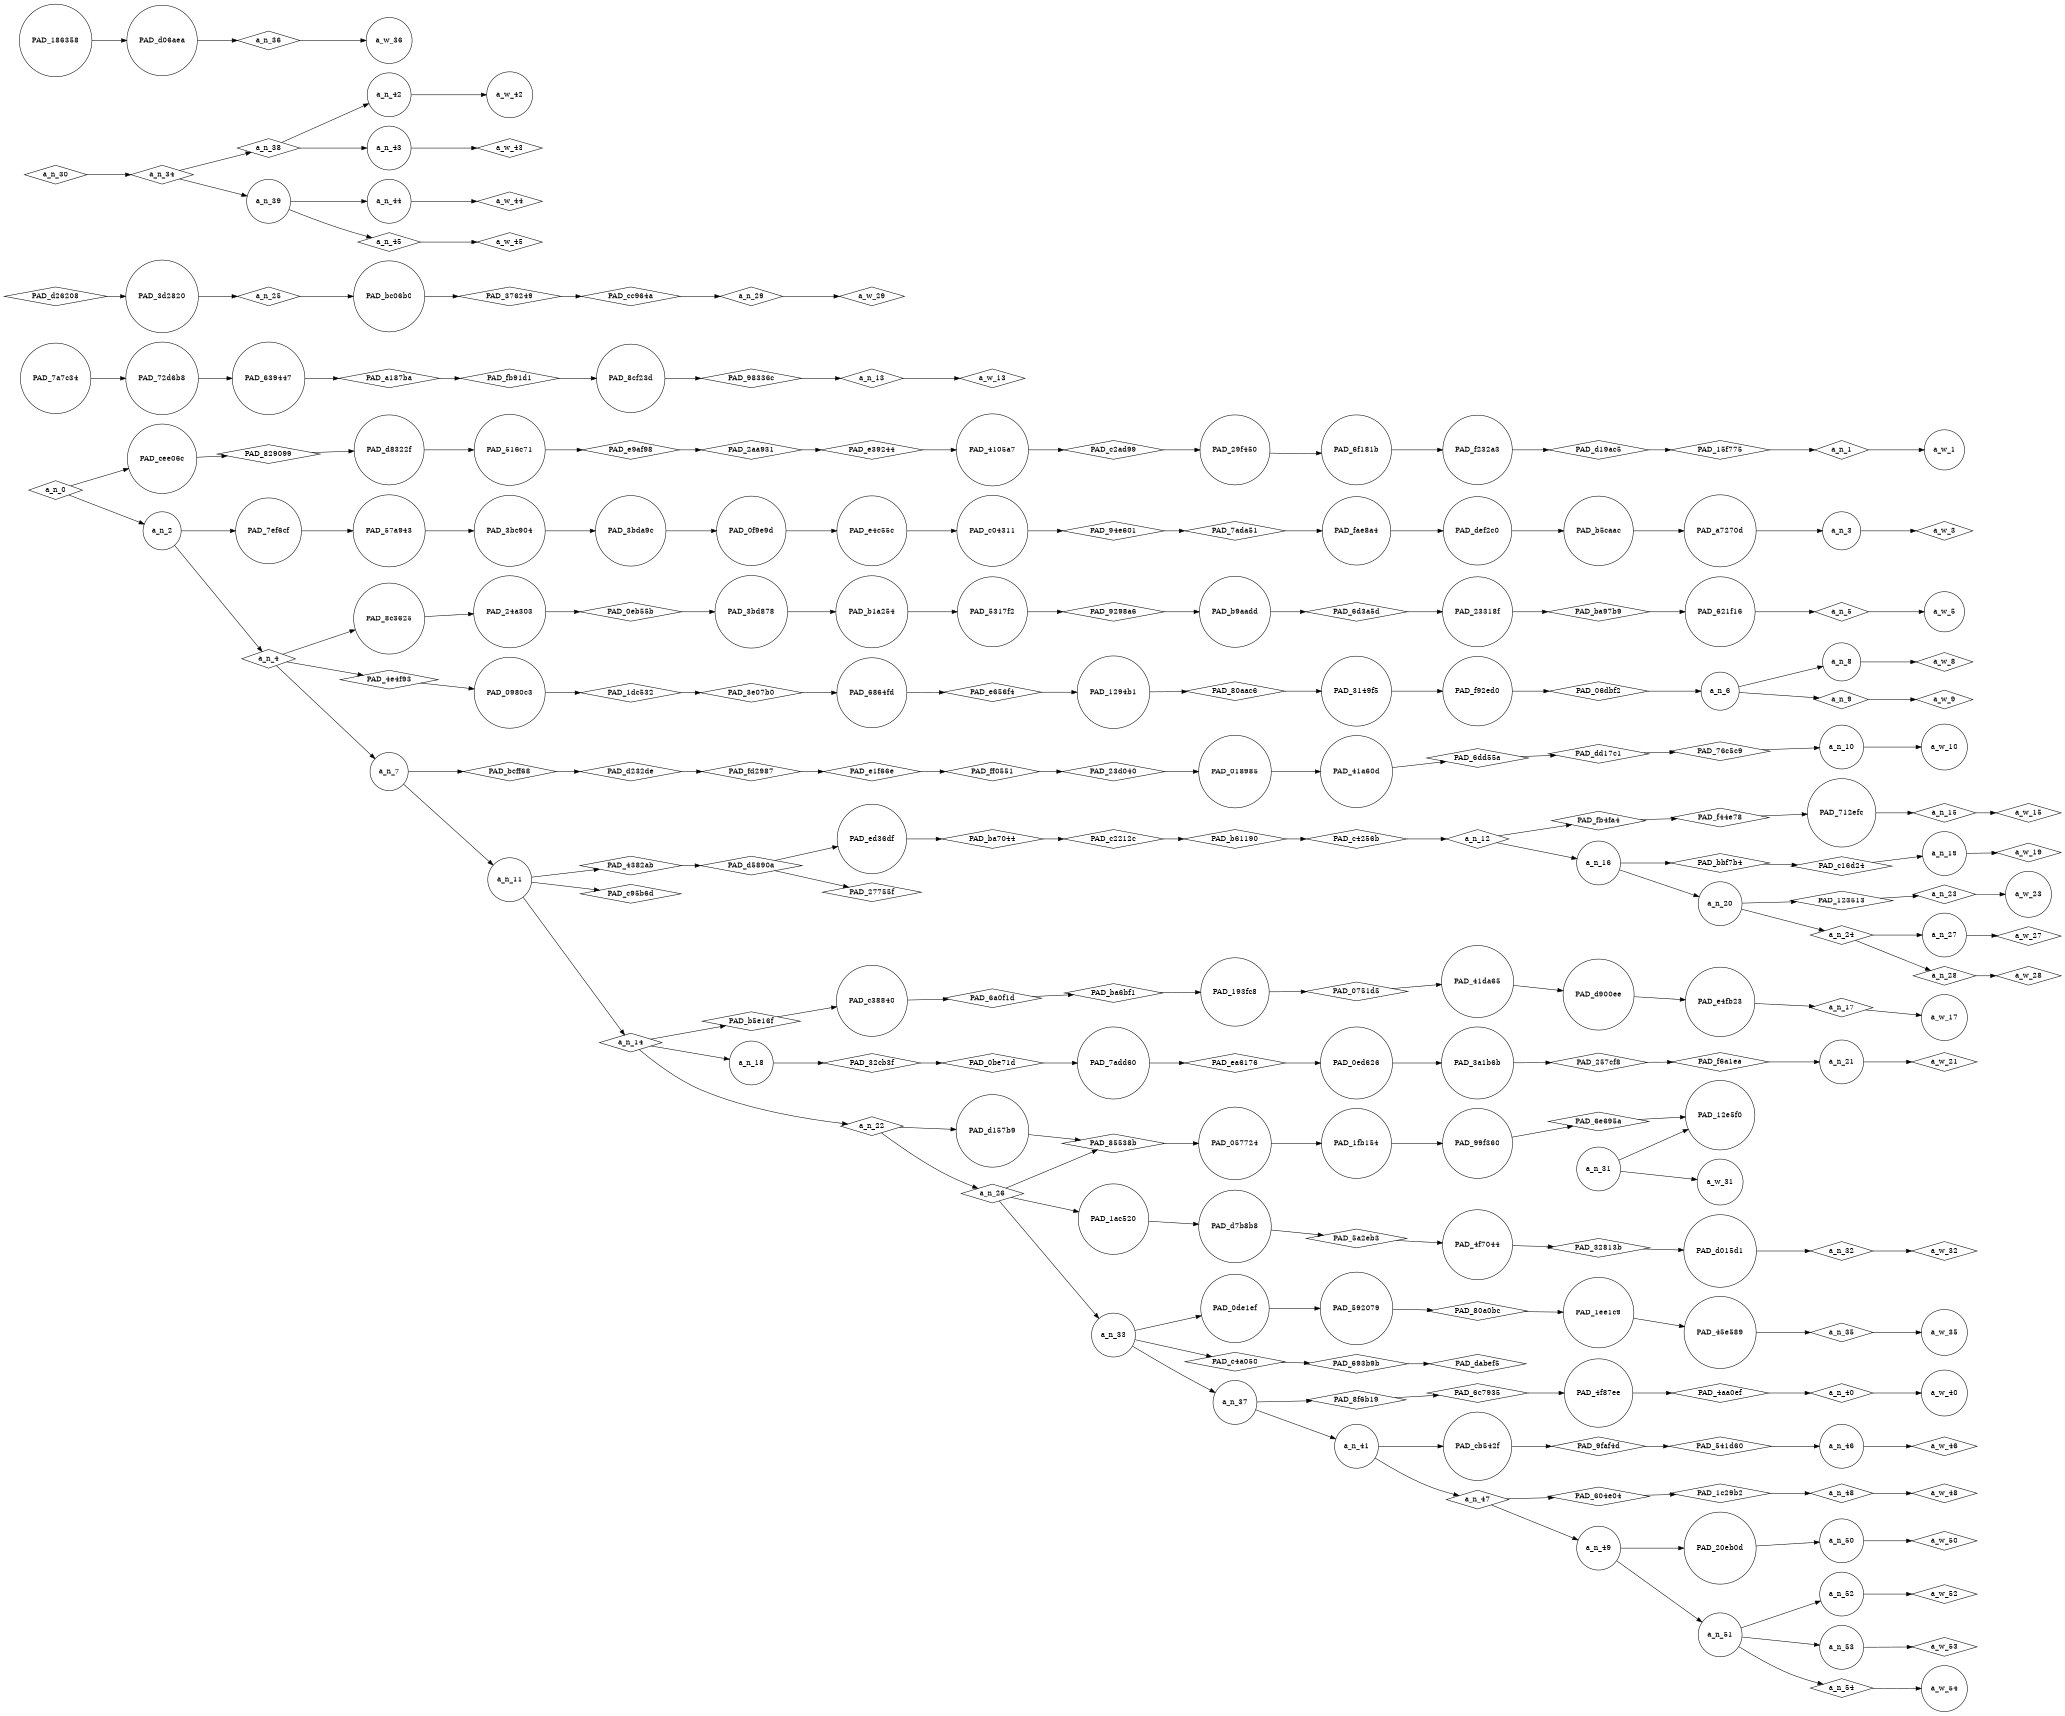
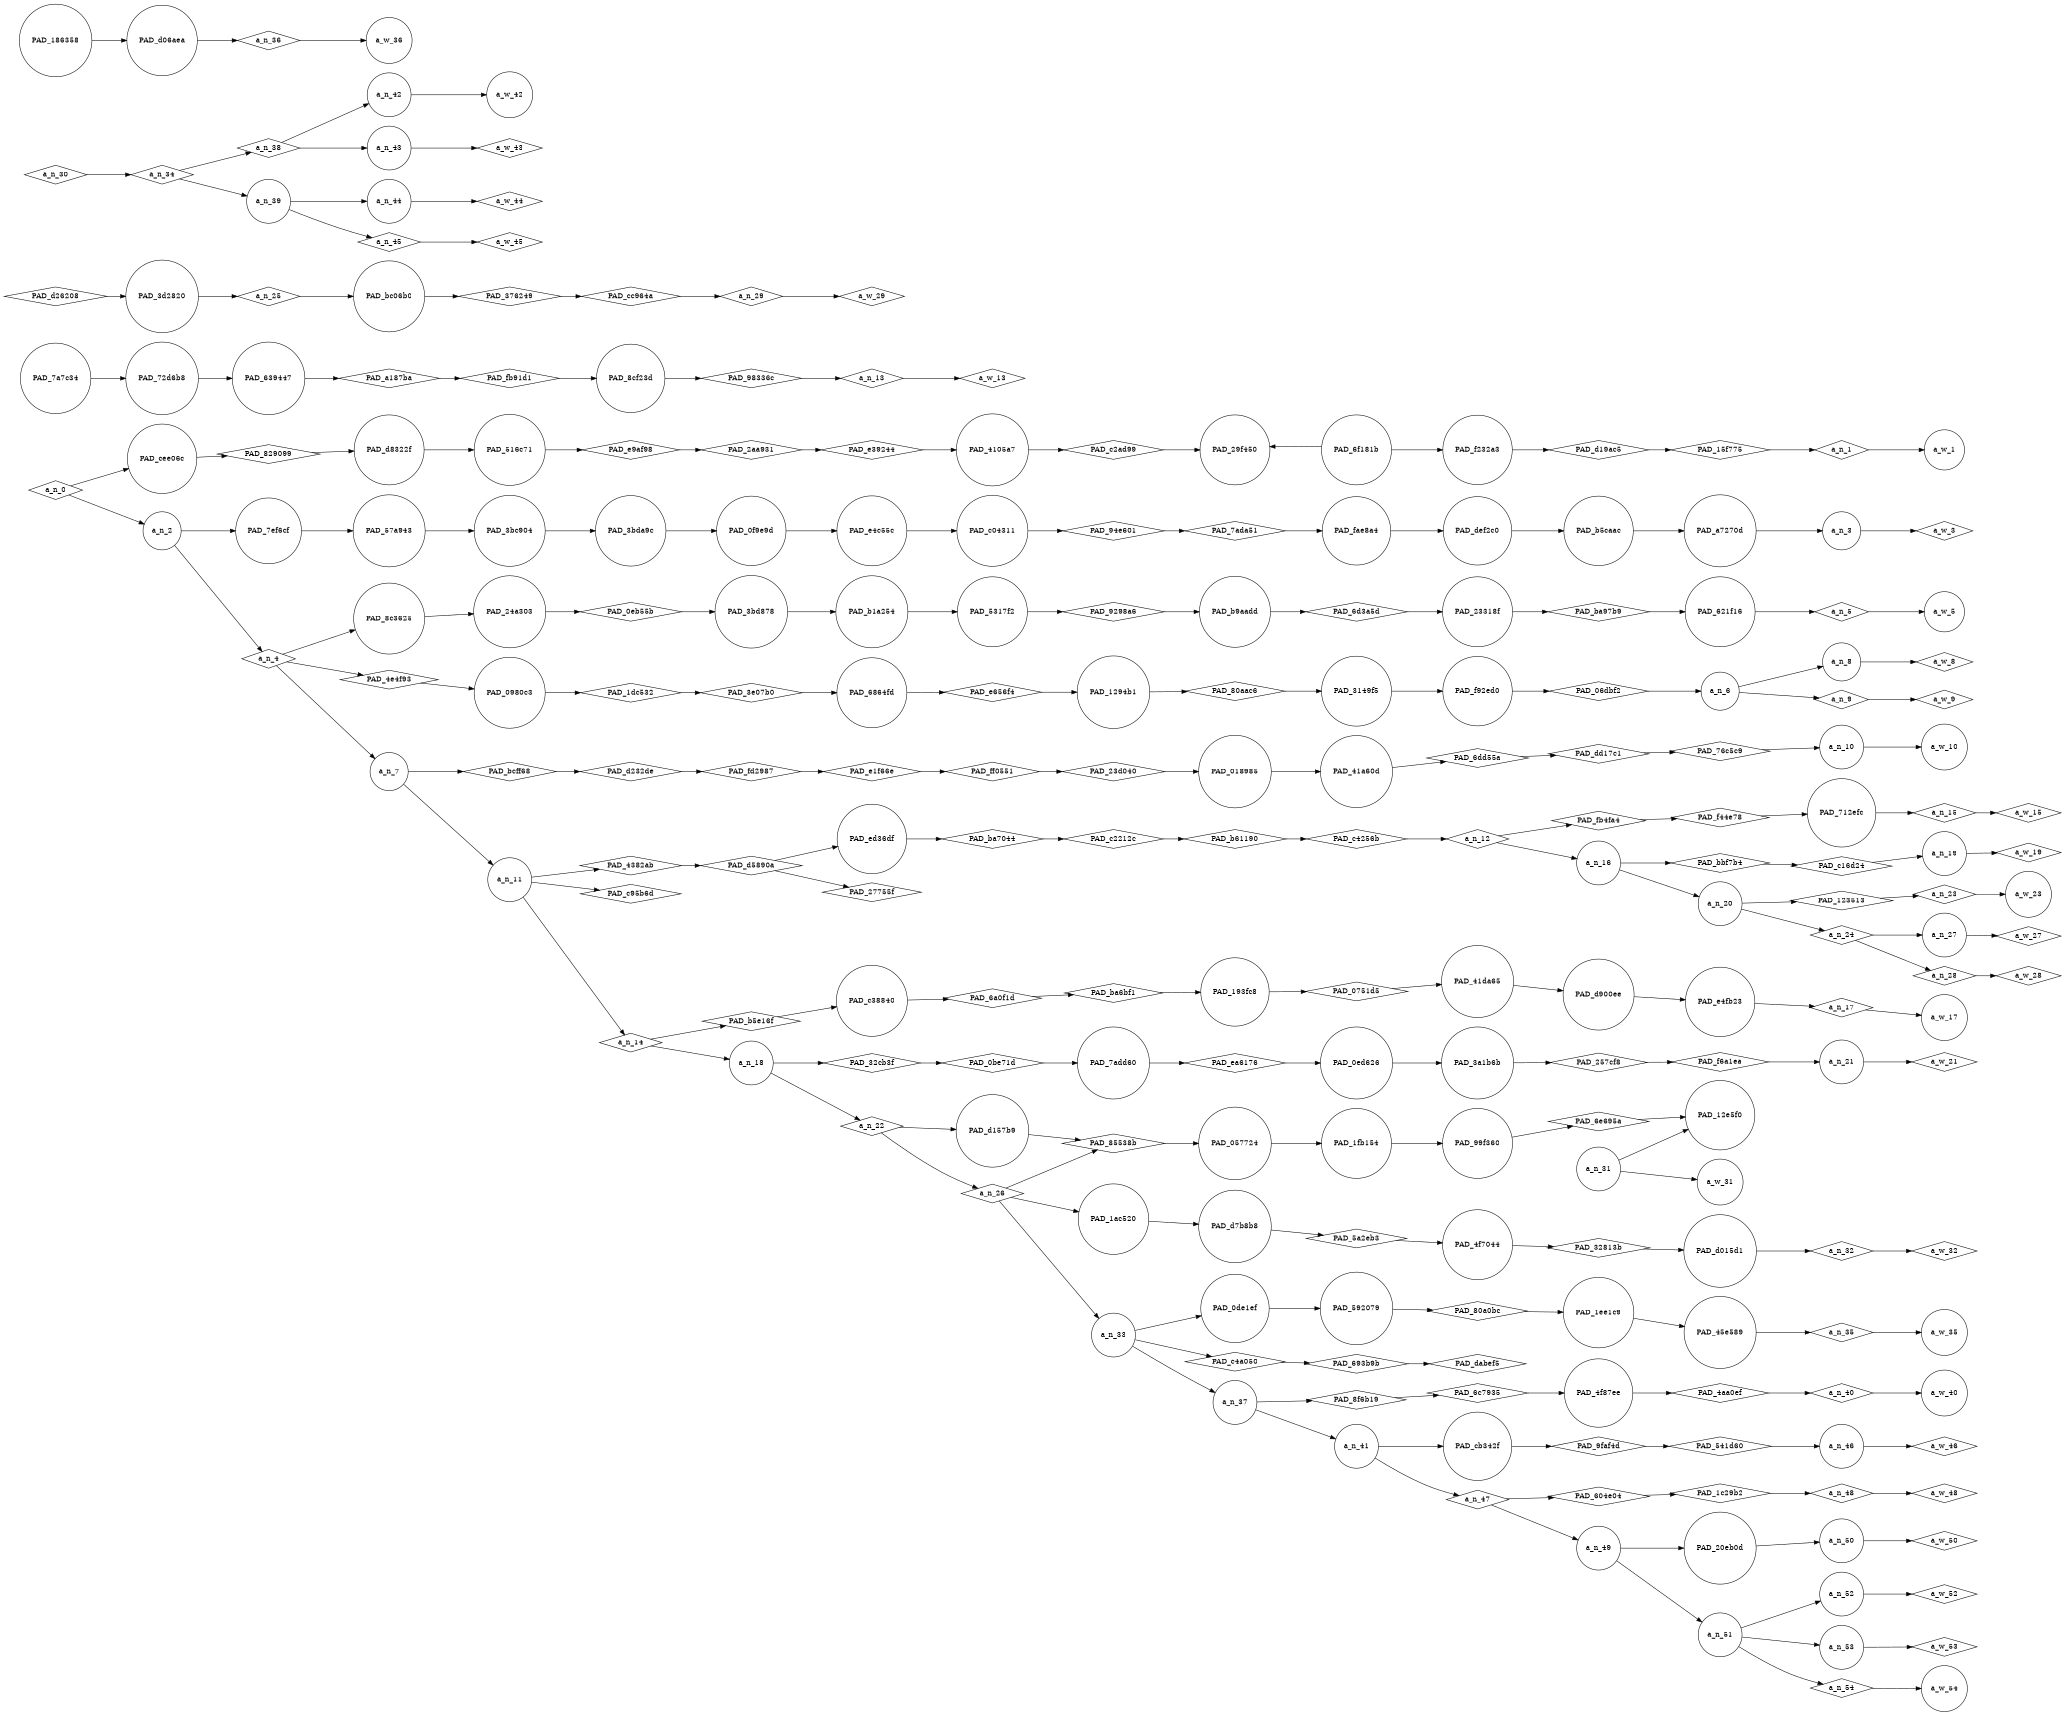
(1293, 453) -> (1298, 446)
(735, 1102) -> (813, 1095)
(1478, 1446) -> (1478, 1446)
